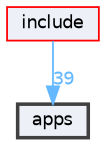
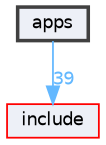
(53, 64) -> (53, 64)
